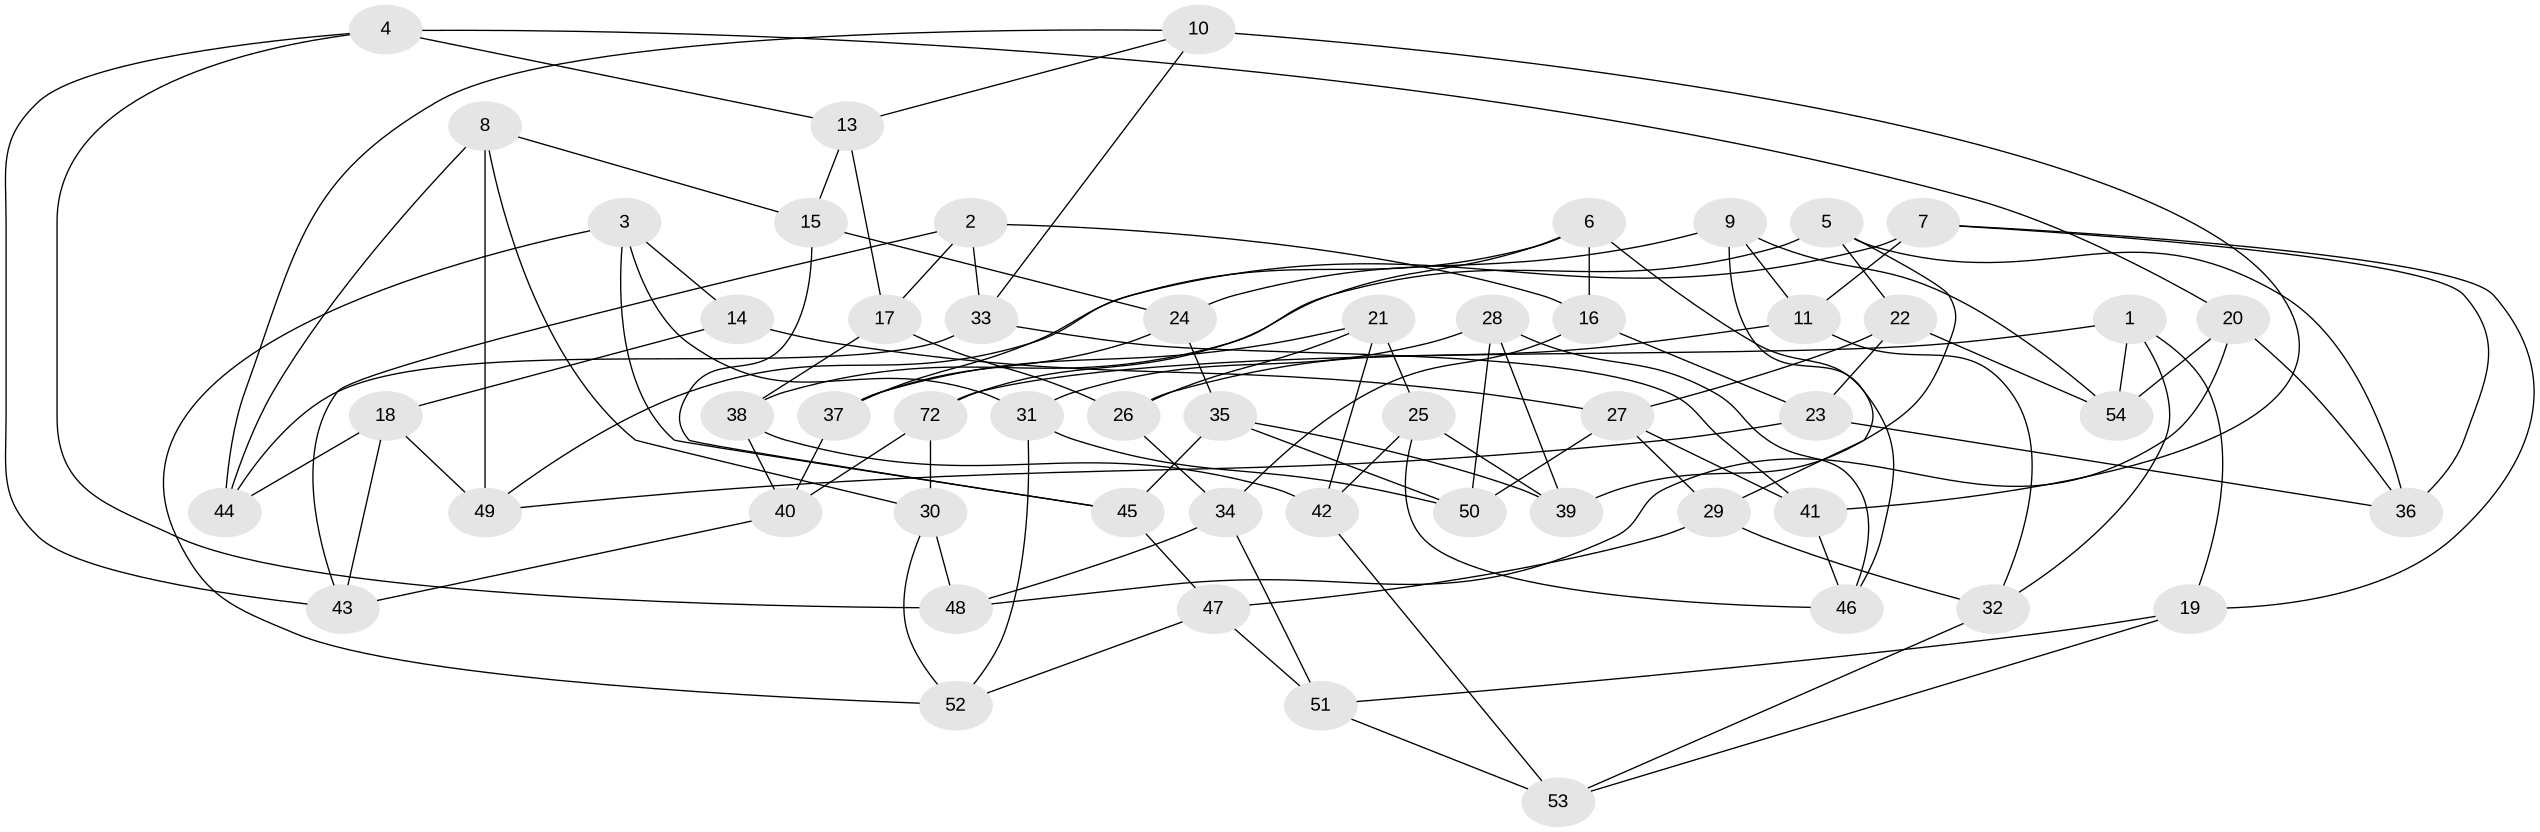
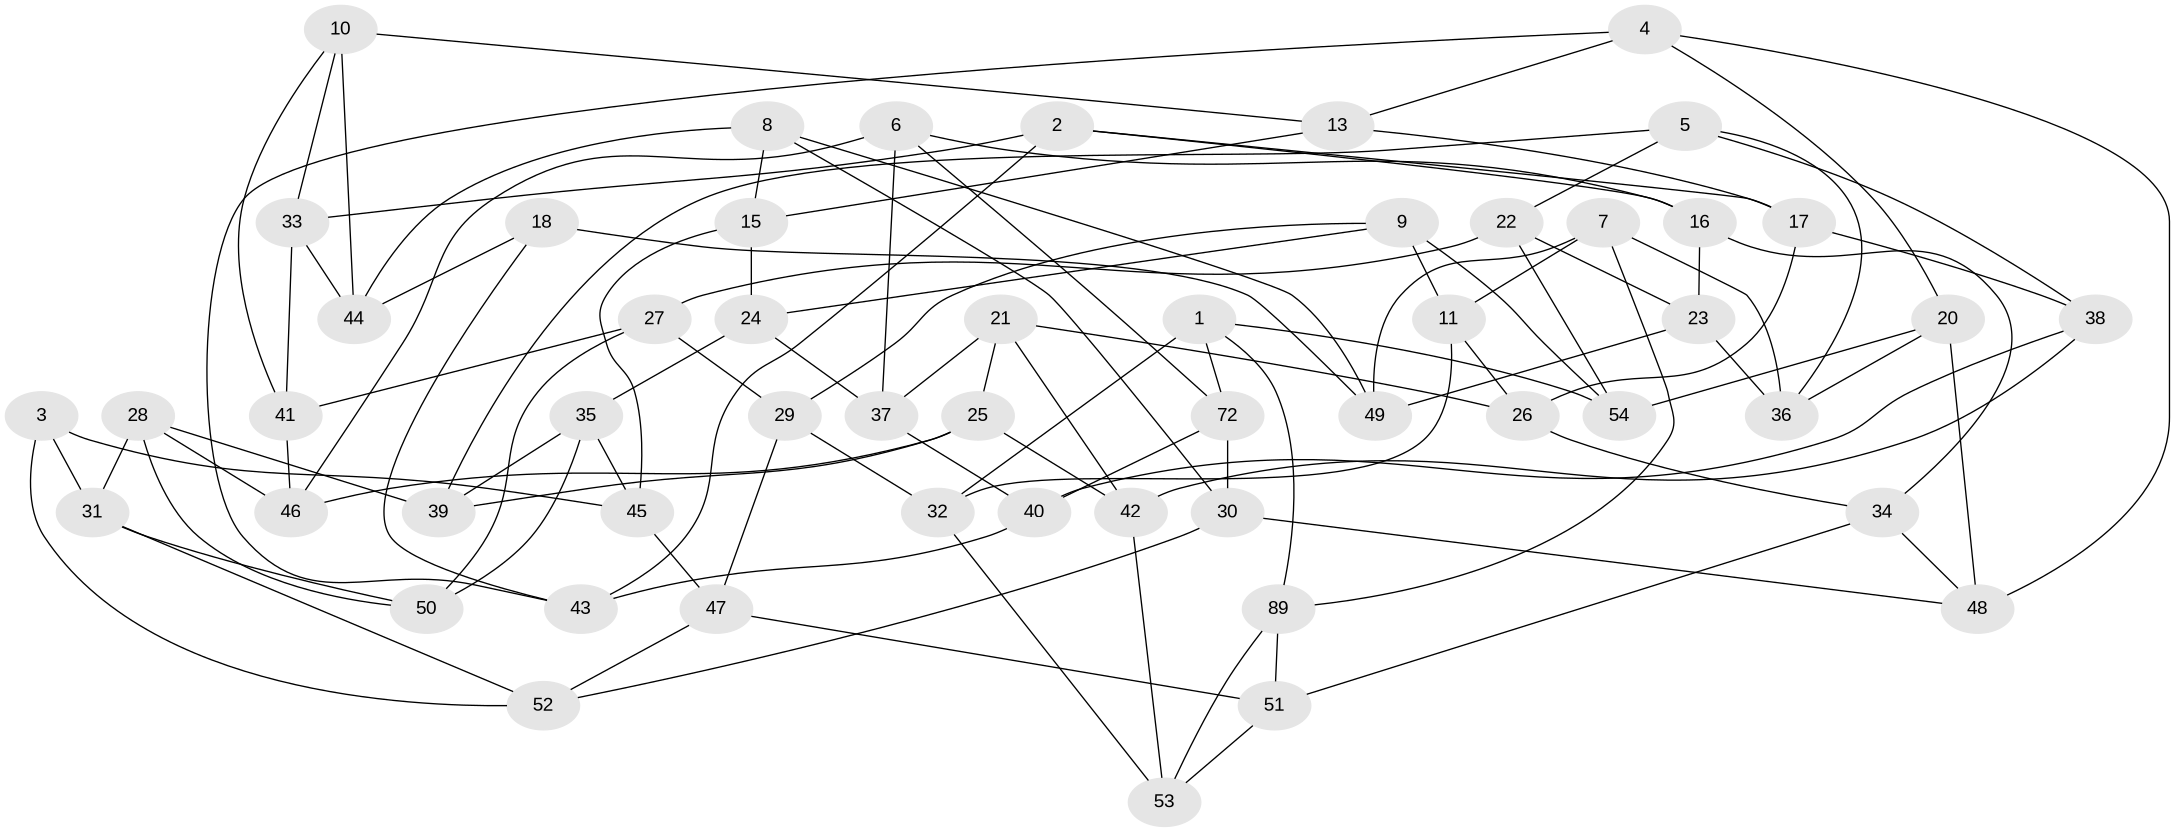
(737, 319) -> none
(2190, 609) -> (1279, 609)
